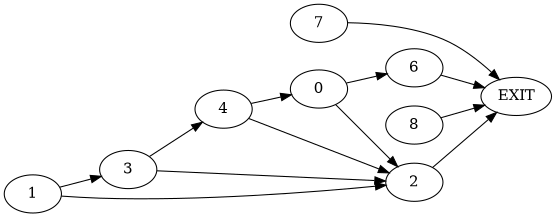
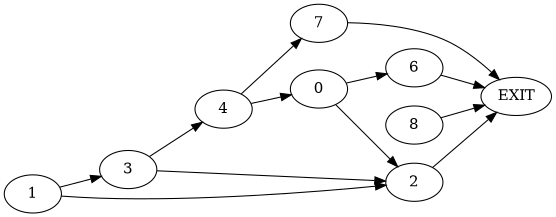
(314, 144) -> (267, 70)
